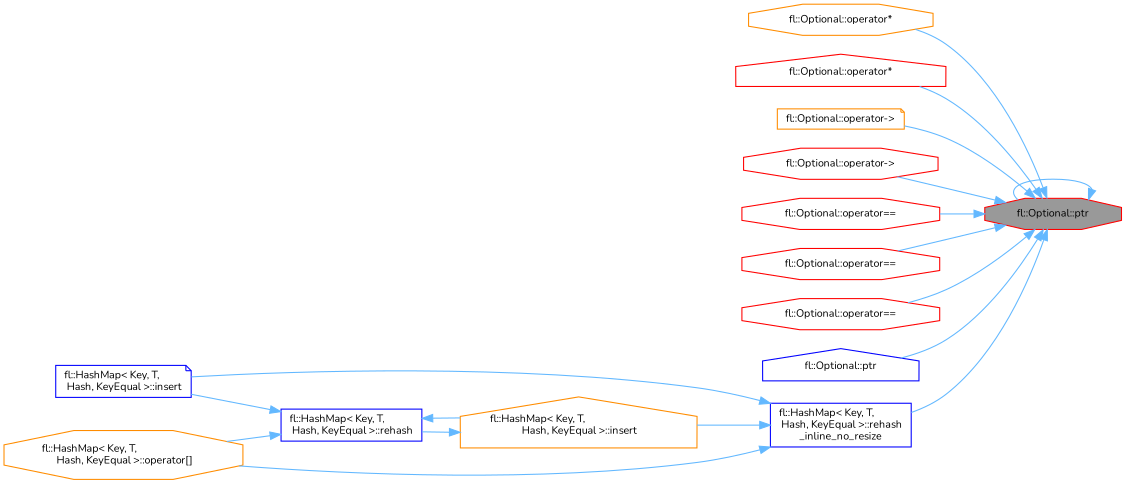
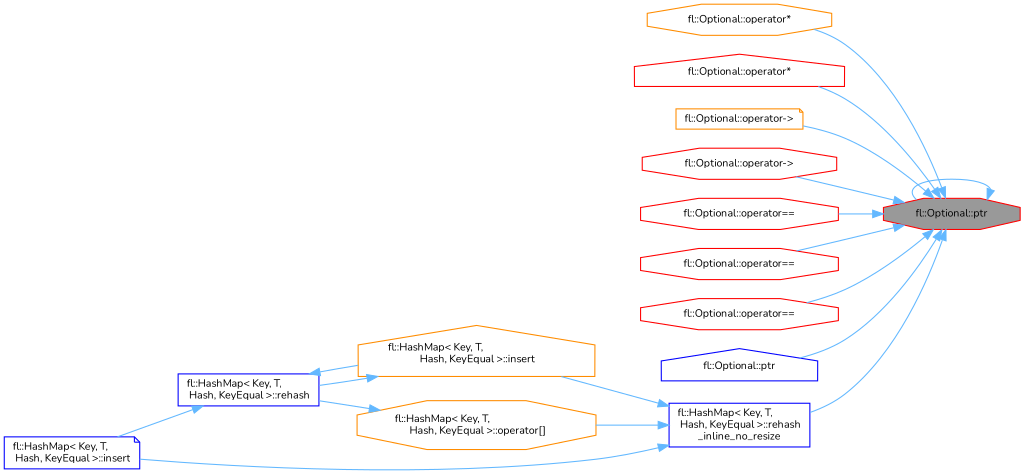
(248, 439) -> (344, 405)
